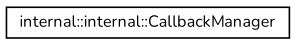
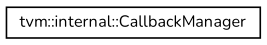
(148, 23) -> (133, 23)
